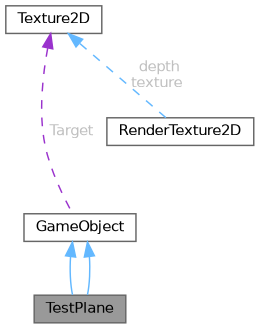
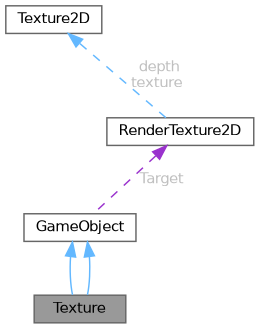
(43, 133) -> (125, 185)
(80, 309) -> (80, 309)
